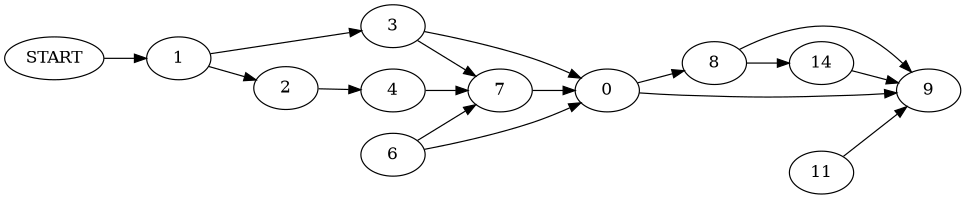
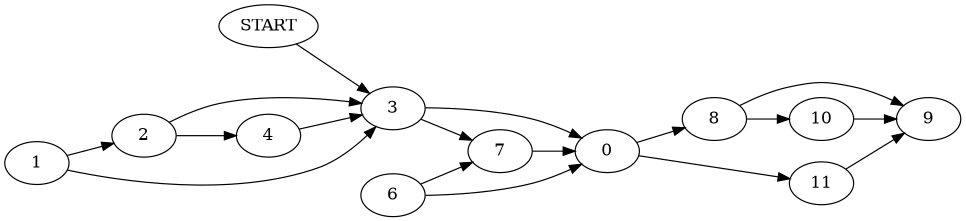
(119, 58) -> (328, 65)
(822, 63) -> (822, 119)
(441, 90) -> (325, 123)
(762, 97) -> (708, 166)
none -> (257, 99)
